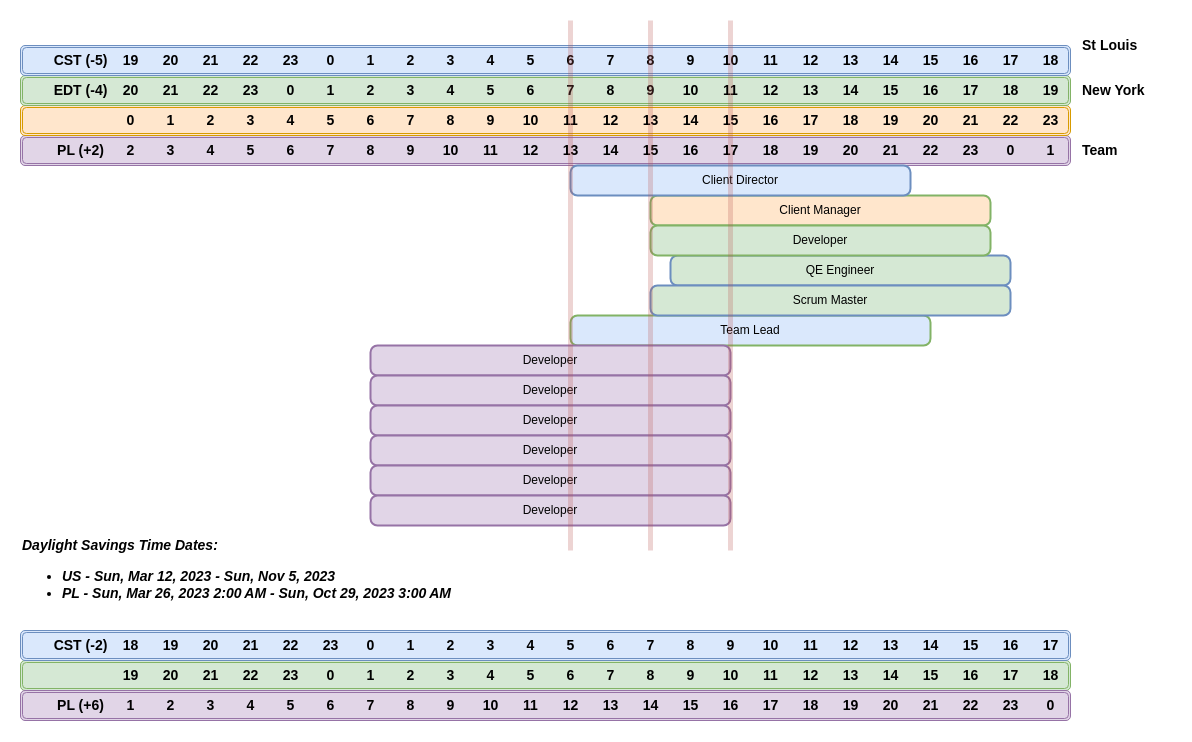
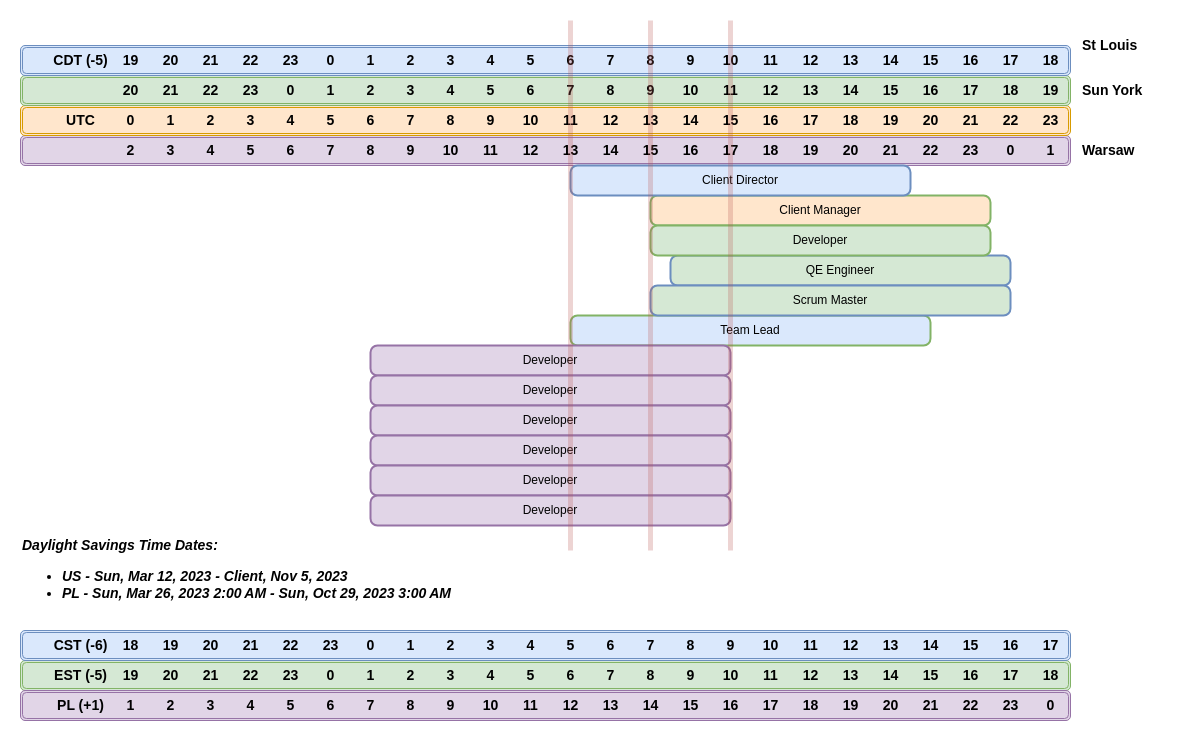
(81, 61) -> (81, 61)
(81, 91) -> none
(1112, 91) -> (1112, 91)
none -> (81, 121)
(81, 151) -> none
(1098, 151) -> (1106, 151)
(217, 563) -> (217, 563)
(81, 646) -> (81, 646)
none -> (81, 676)
(81, 706) -> (81, 706)
